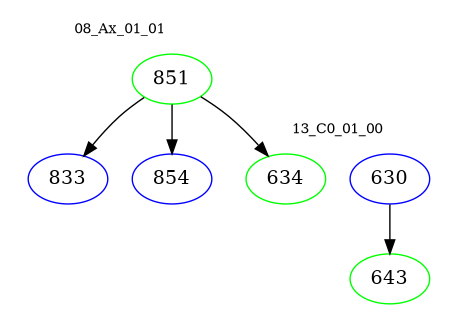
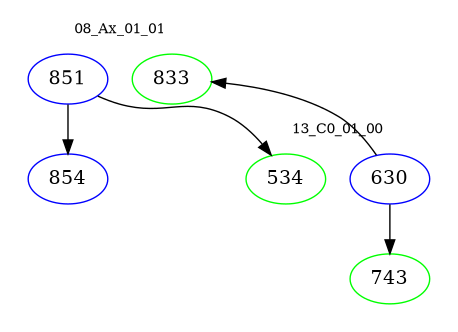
(172, 79) -> (68, 79)
(116, 119) -> (310, 103)
(68, 179) -> (172, 79)
(286, 179) -> (286, 179)
(390, 279) -> (390, 279)
